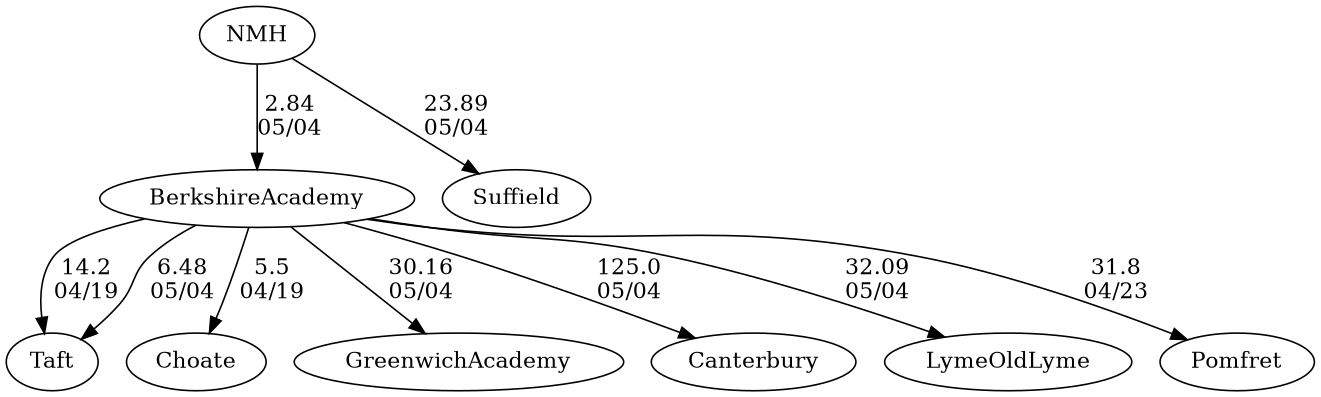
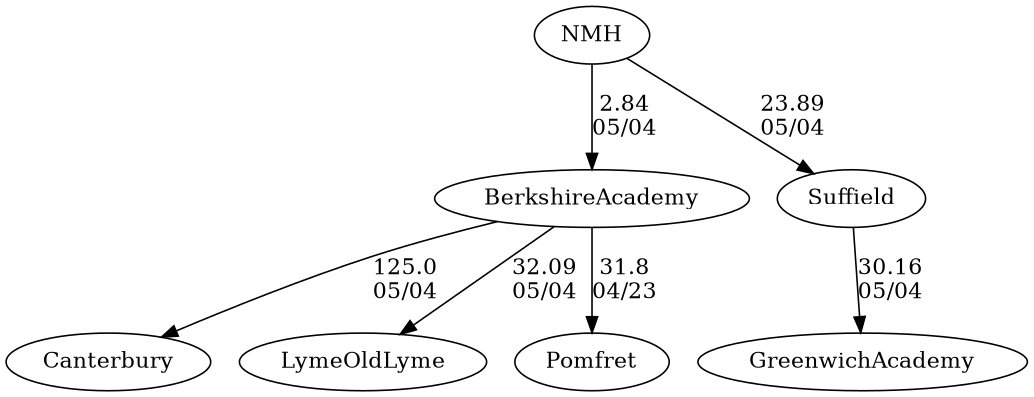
(352, 275) -> (856, 272)
(52, 362) -> none
(196, 362) -> none
